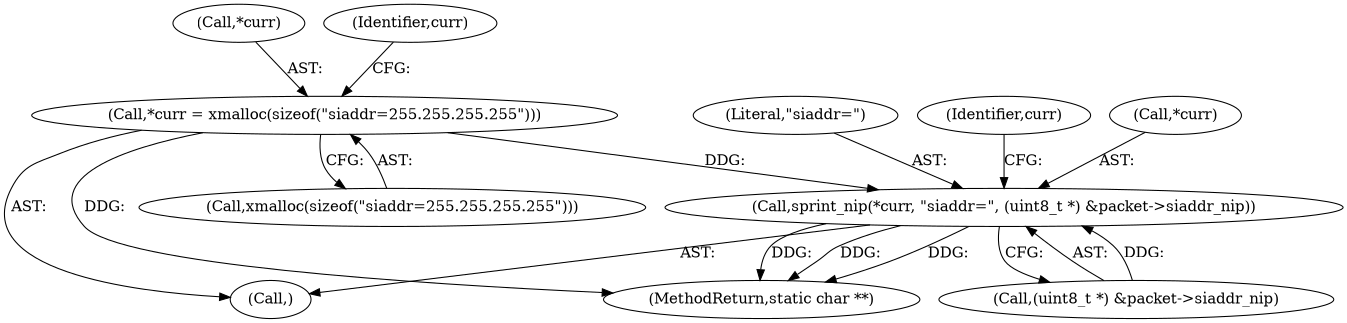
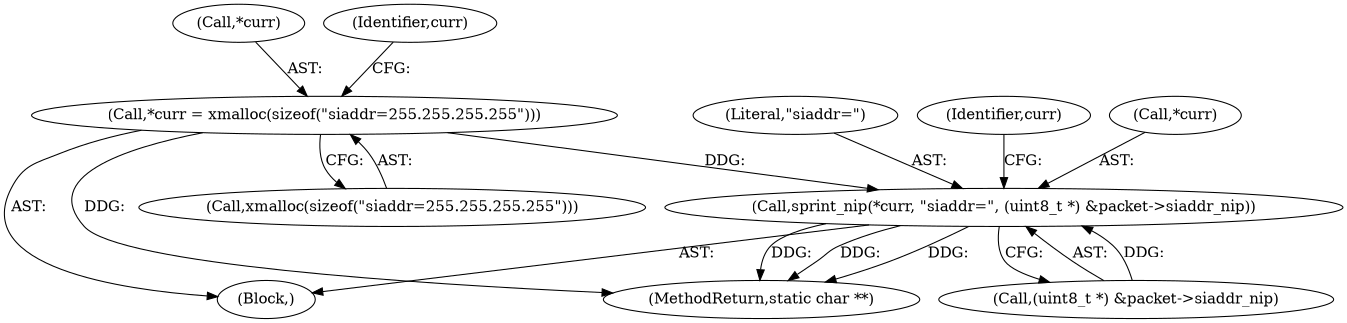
(271, 300) -> (266, 300)
